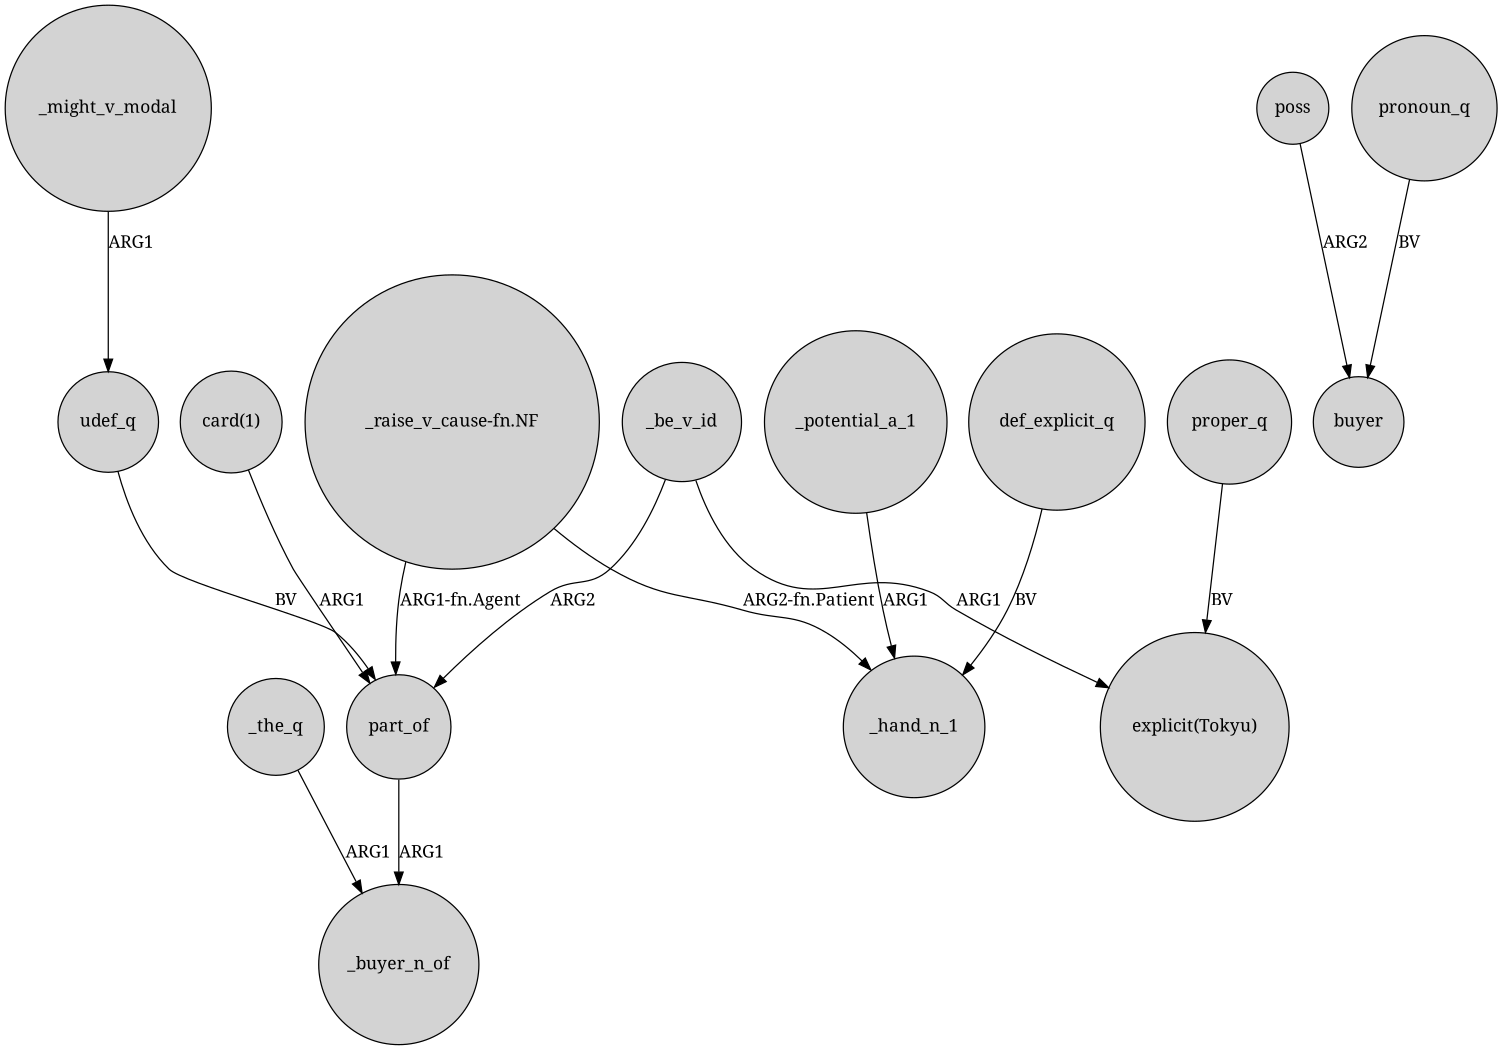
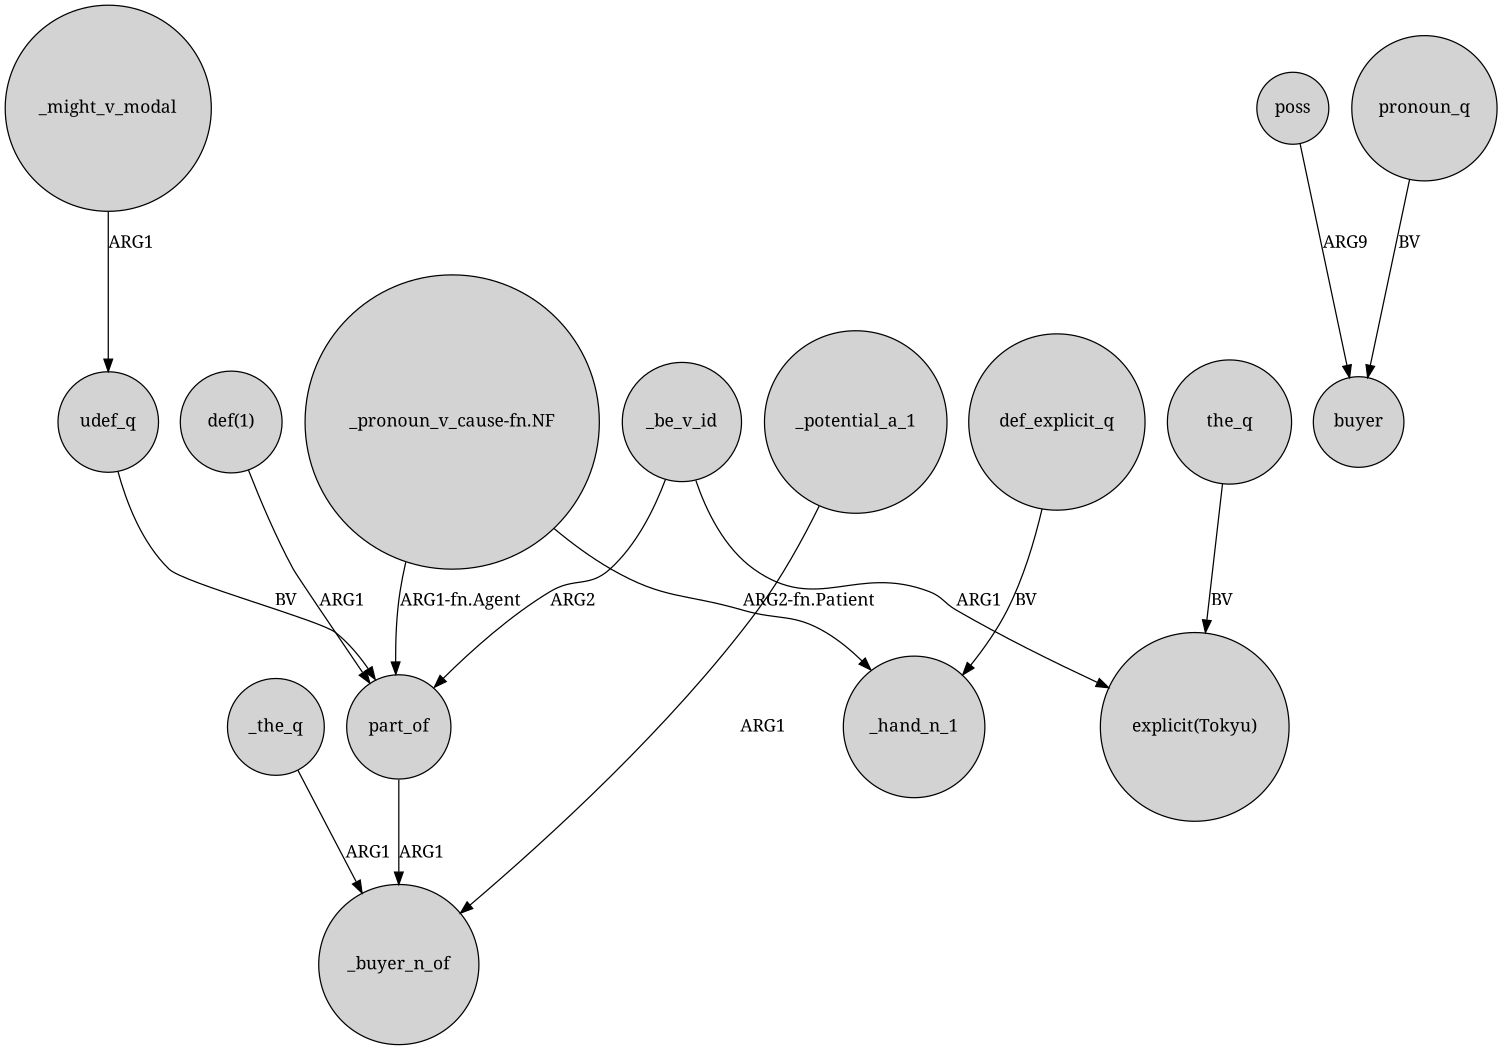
(1346, 243) -> (1346, 243)
(231, 422) -> (231, 422)
(452, 422) -> (452, 422)
(1229, 422) -> (1229, 422)
(876, 573) -> (664, 721)
